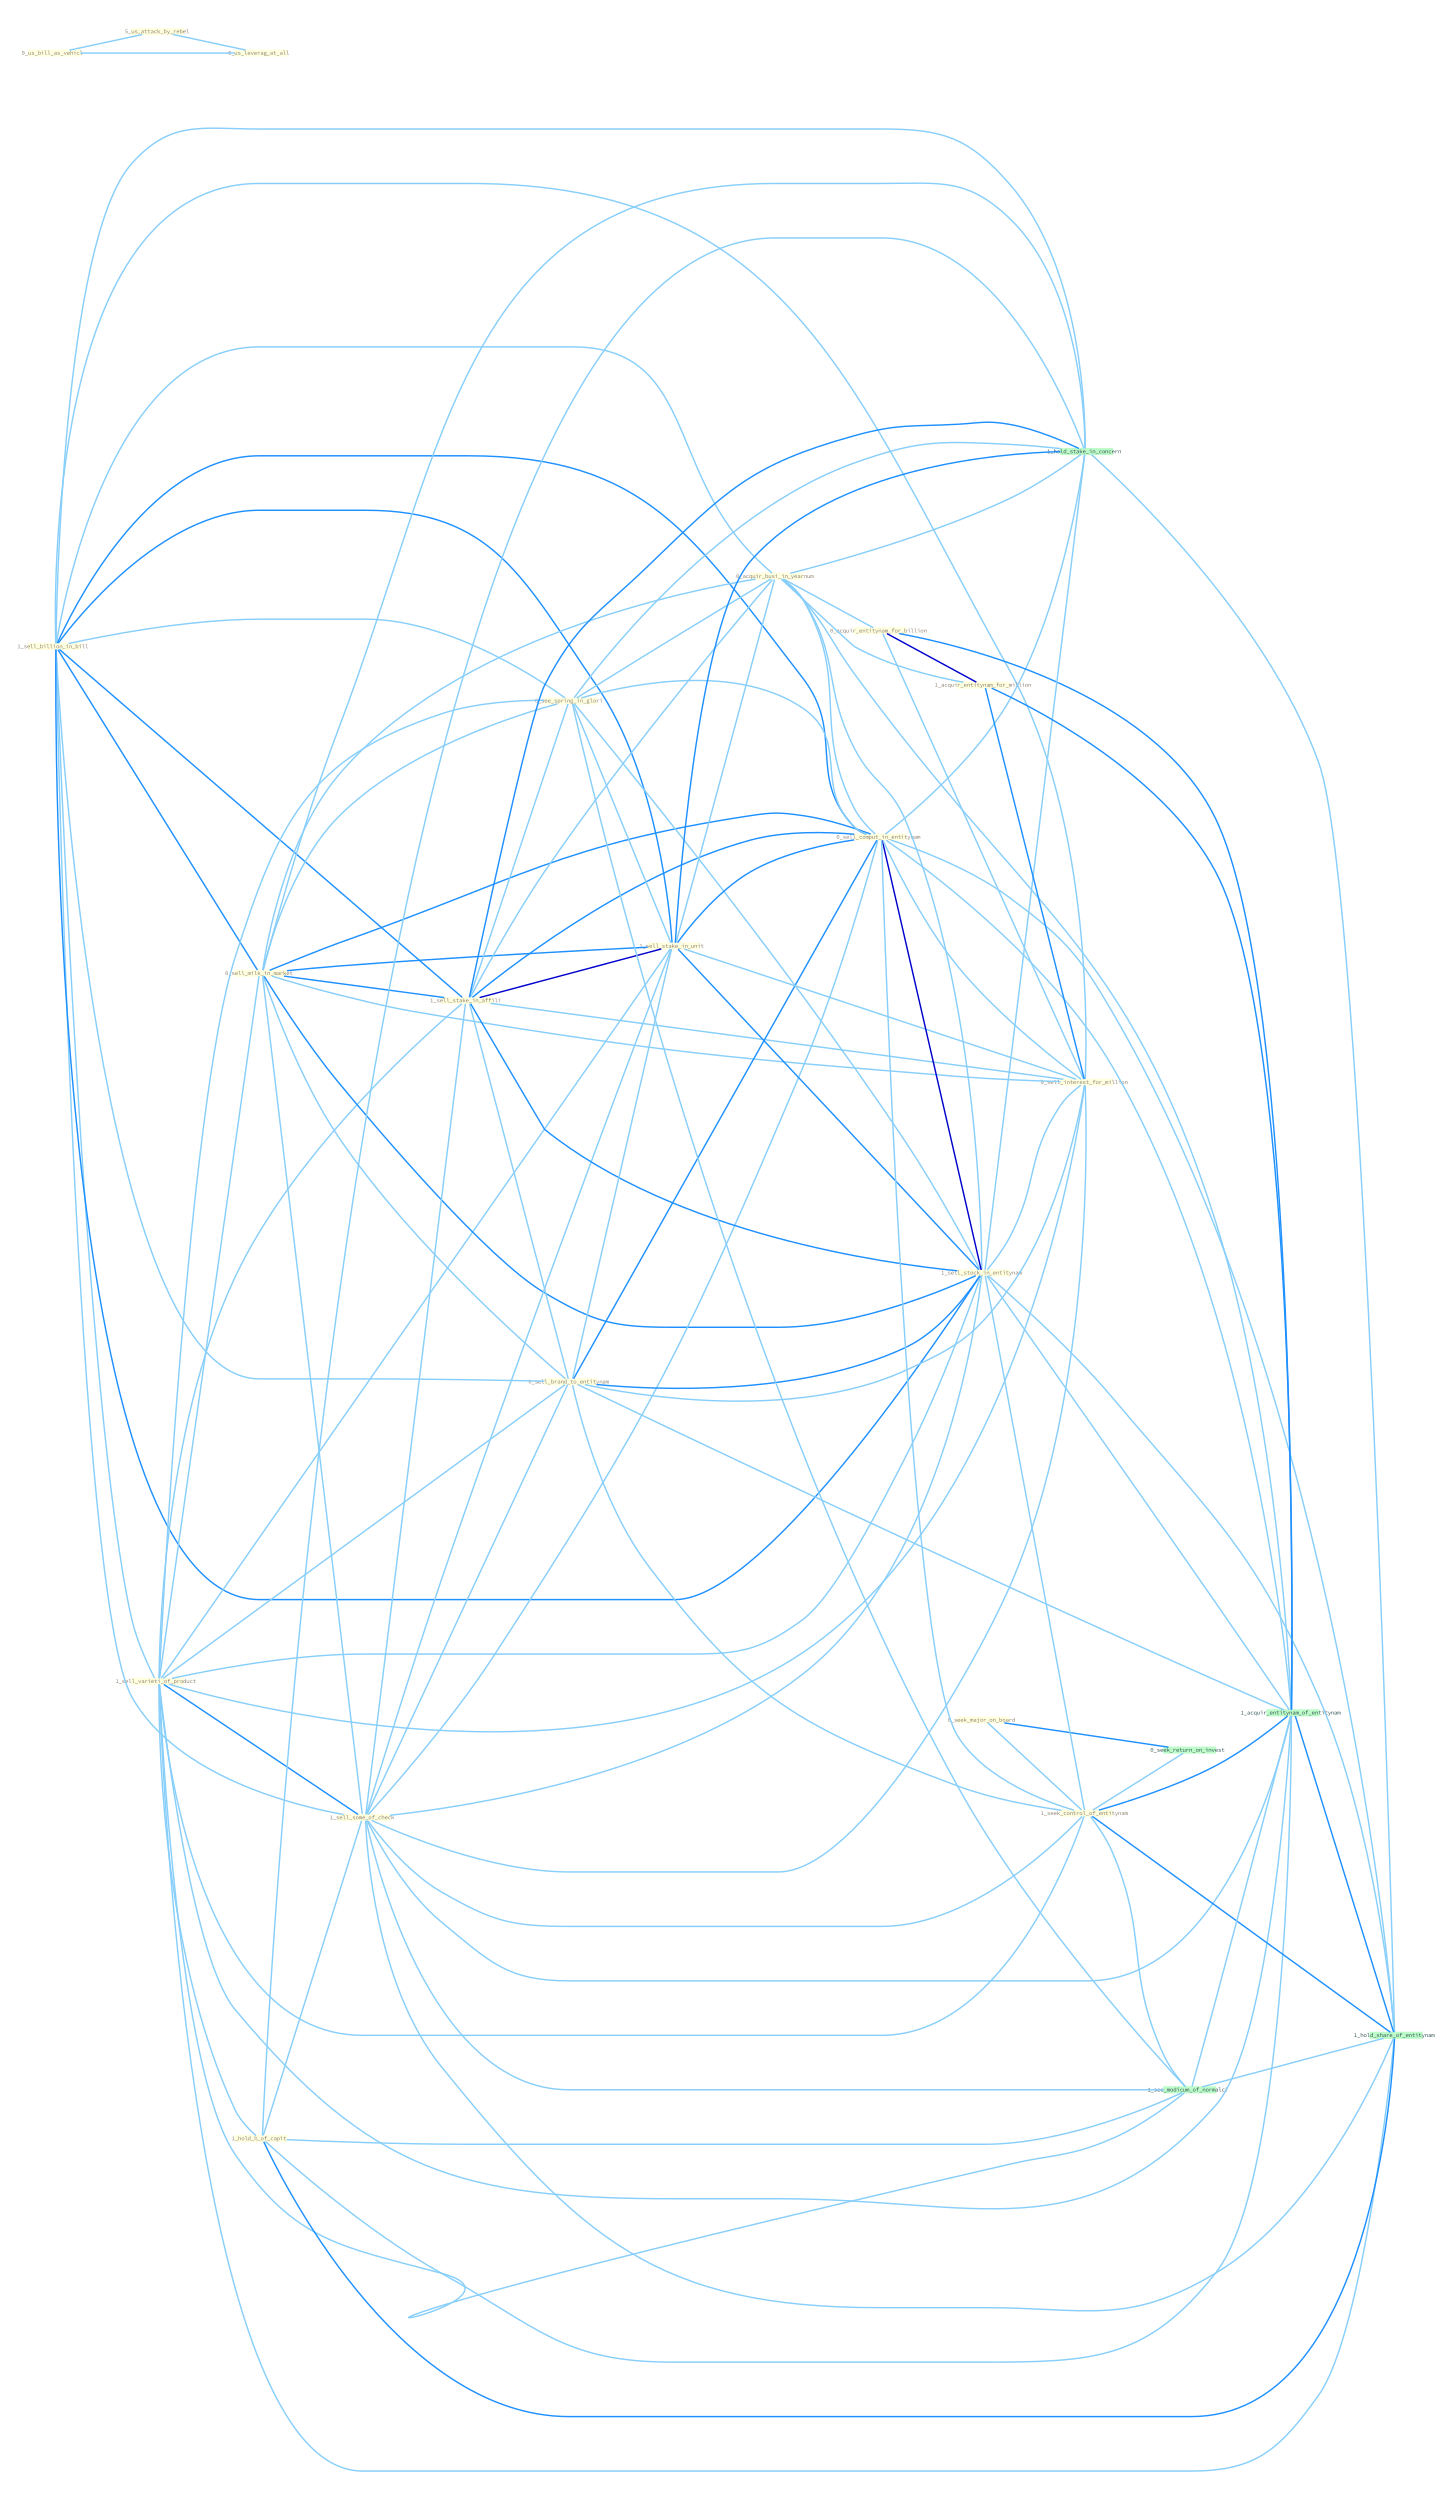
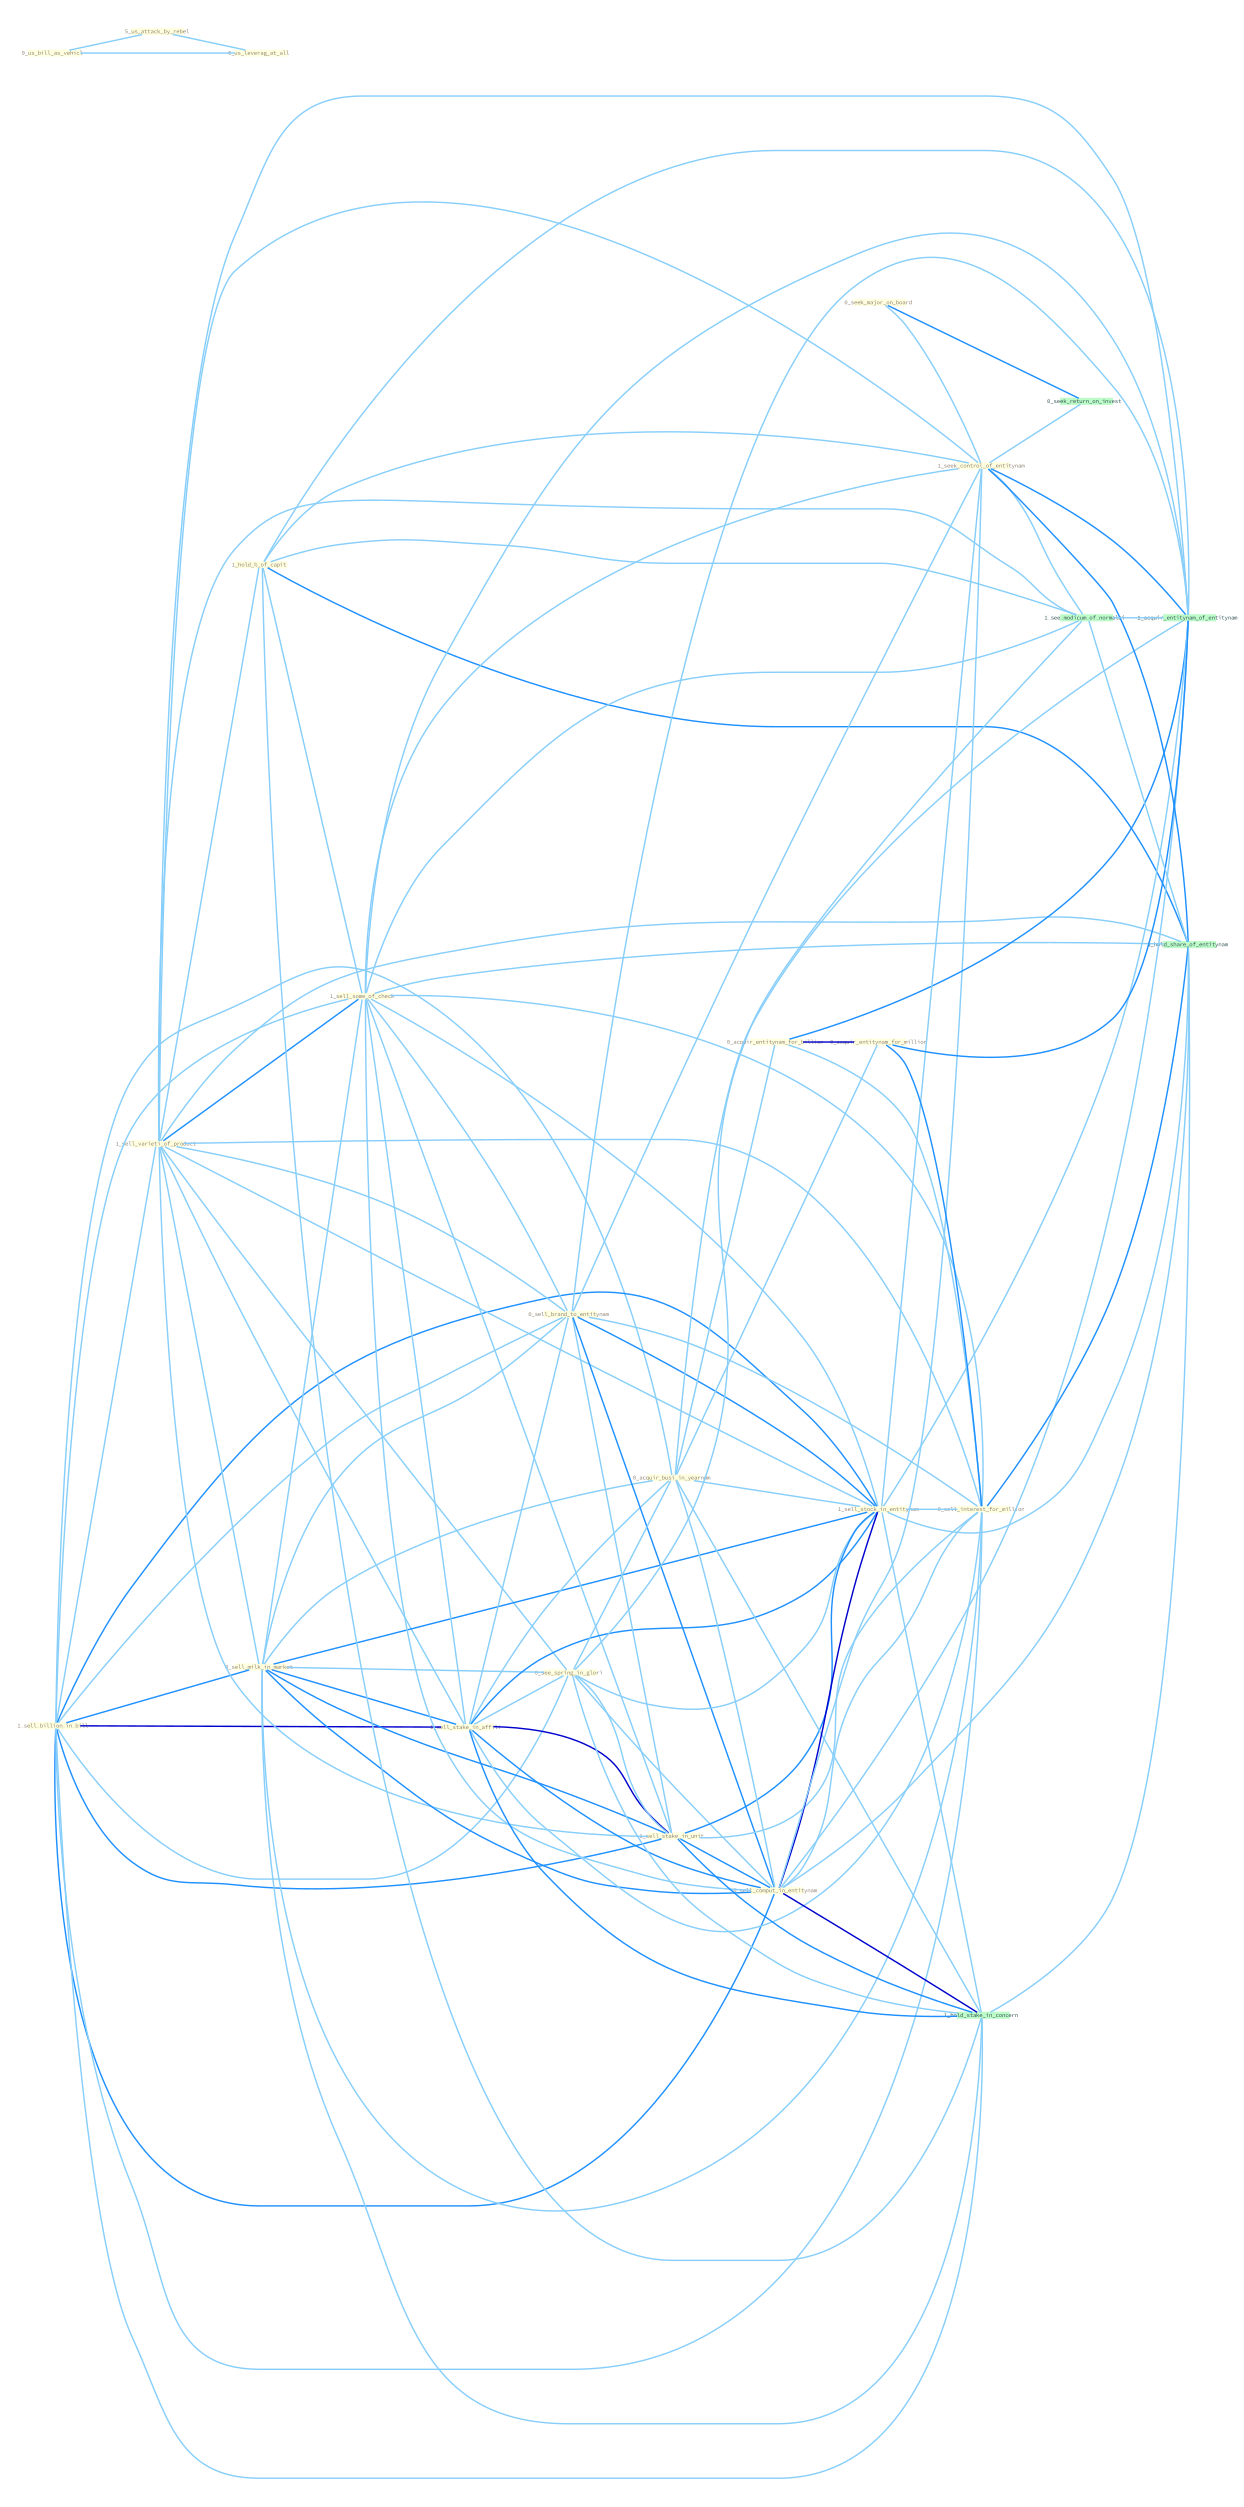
none -> (599, 435)
(1031, 657) -> (876, 1949)
(983, 685) -> (880, 1042)
(726, 761) -> none
(261, 823) -> (252, 1726)
(1344, 1874) -> (1131, 1243)
